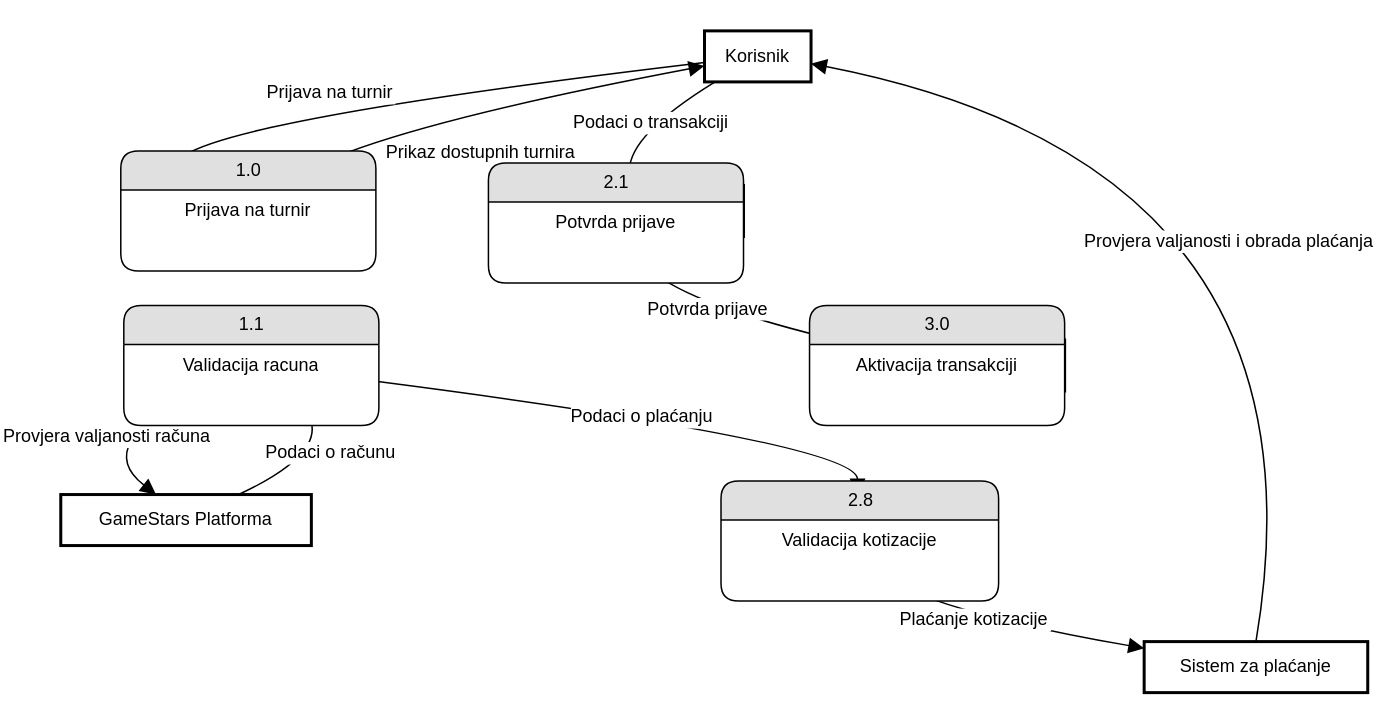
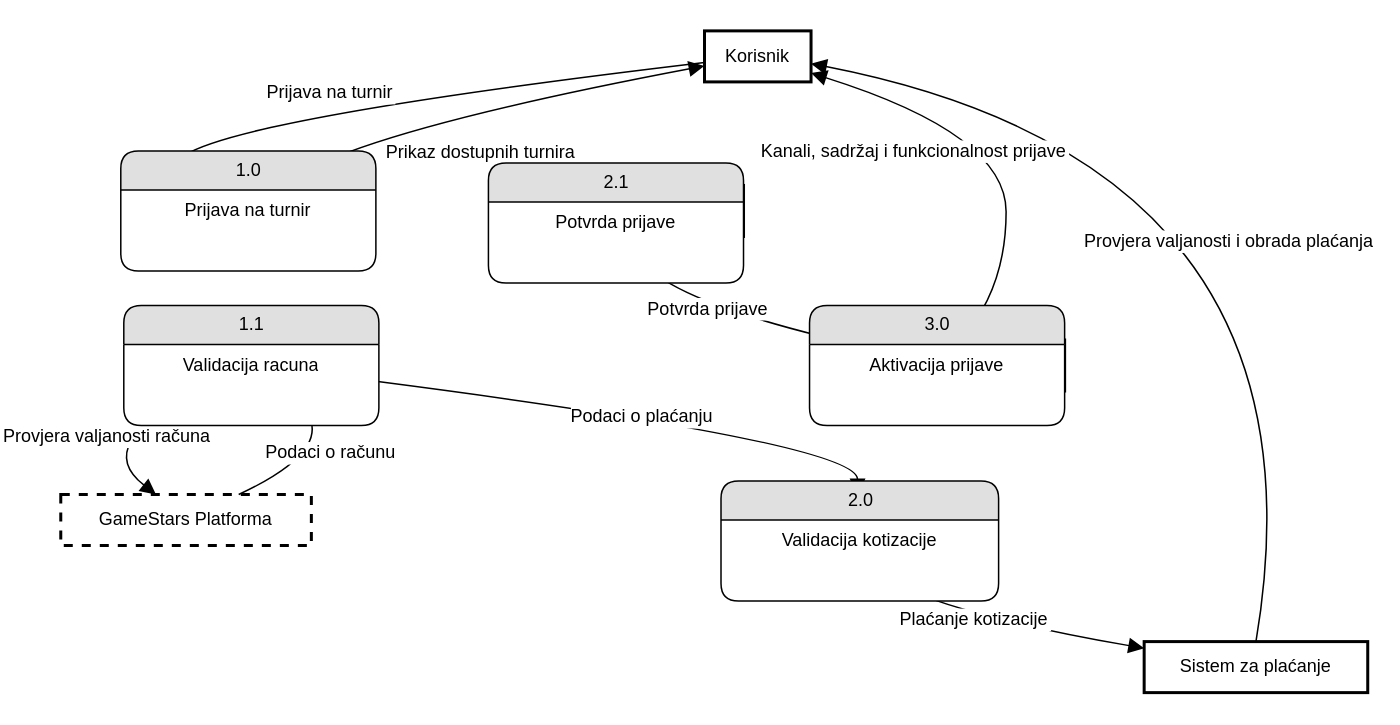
(666, 116) -> none
none -> (974, 150)
(937, 366) -> (937, 366)
(861, 500) -> (861, 500)
(186, 520) -> (186, 520)
